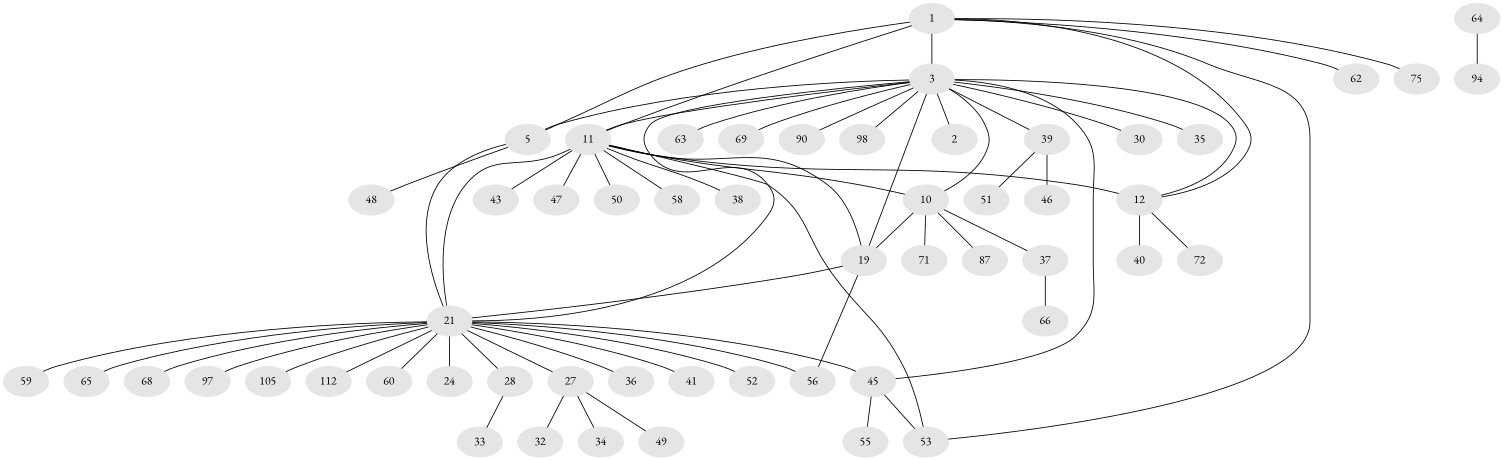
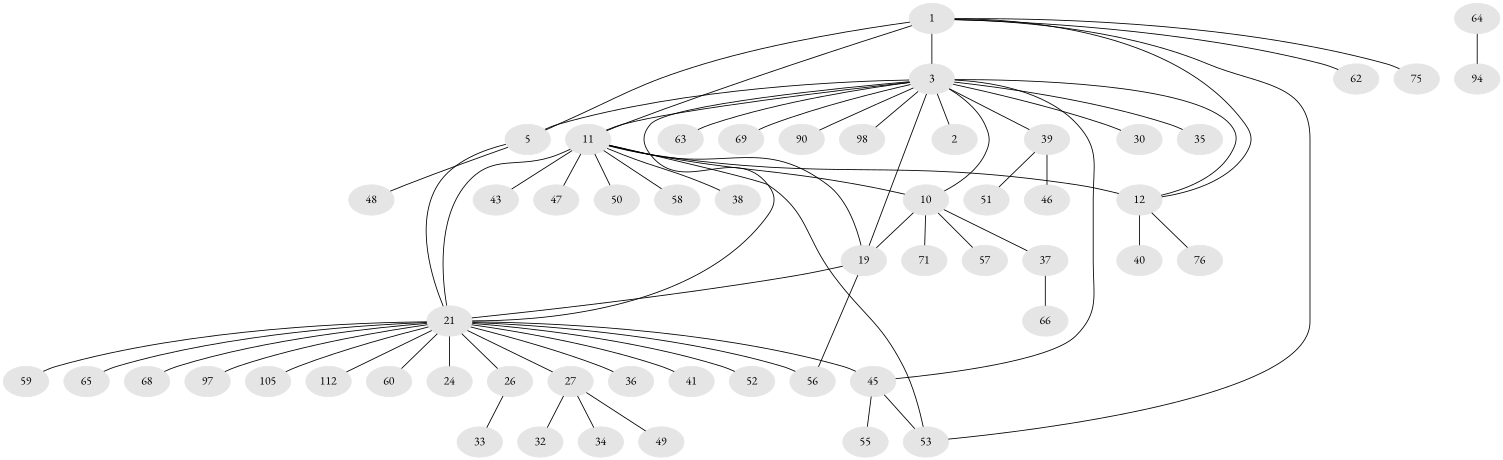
(985, 260) -> (985, 260)
(1200, 260) -> (1200, 260)
(510, 381) -> (510, 381)
